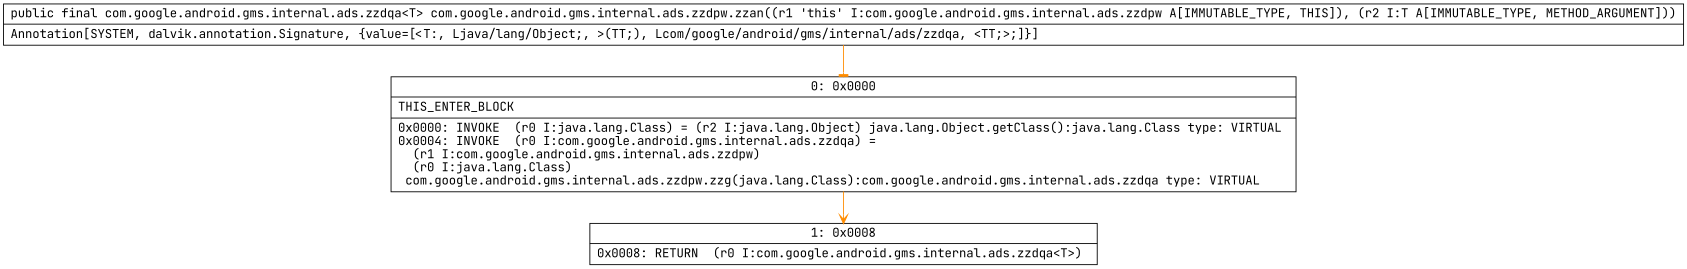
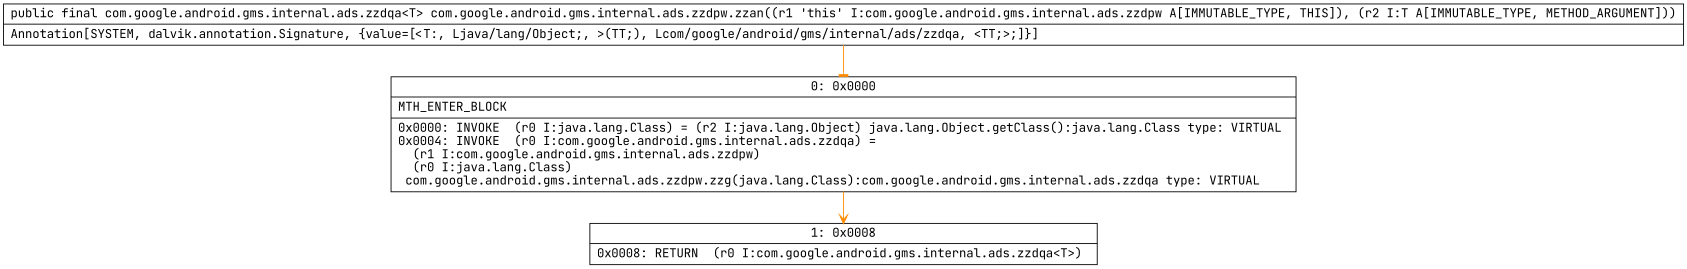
(456, 107) -> (452, 107)
